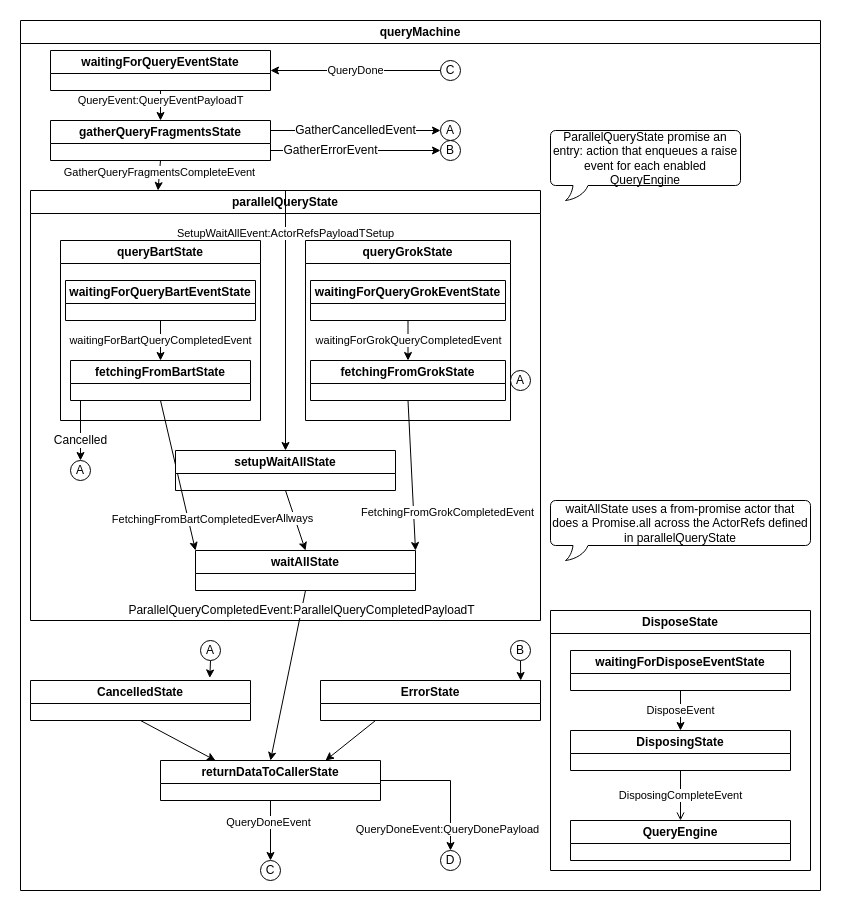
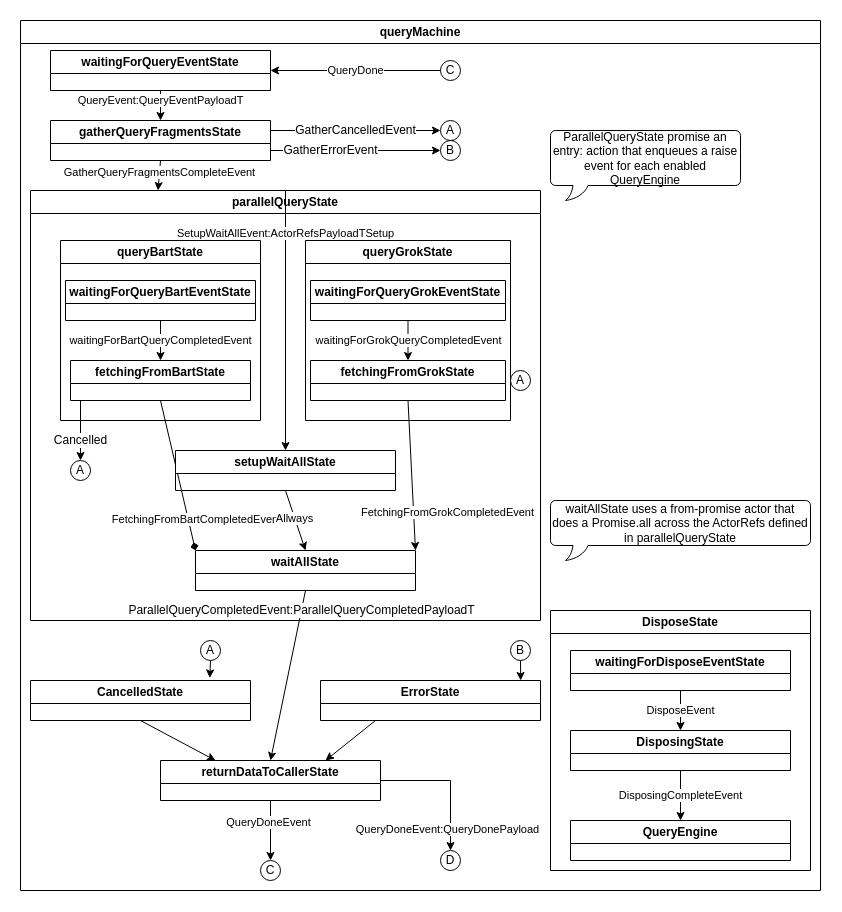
(194, 542) -> (194, 542)
(681, 814) -> (681, 812)
